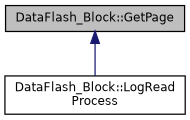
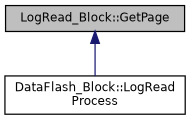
(95, 19) -> (95, 19)
